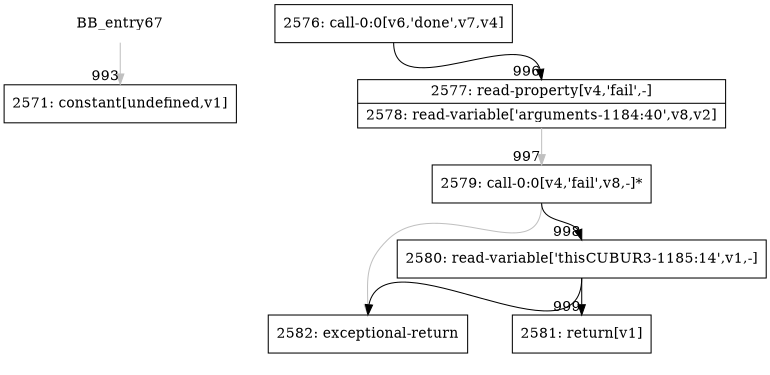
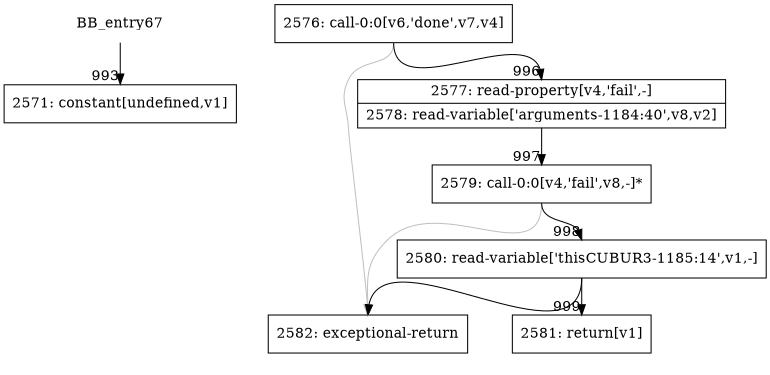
(120, 58) -> (120, 58)
(542, 141) -> (542, 141)
none -> (352, 161)
